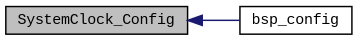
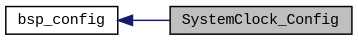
(221, 20) -> (151, 20)
